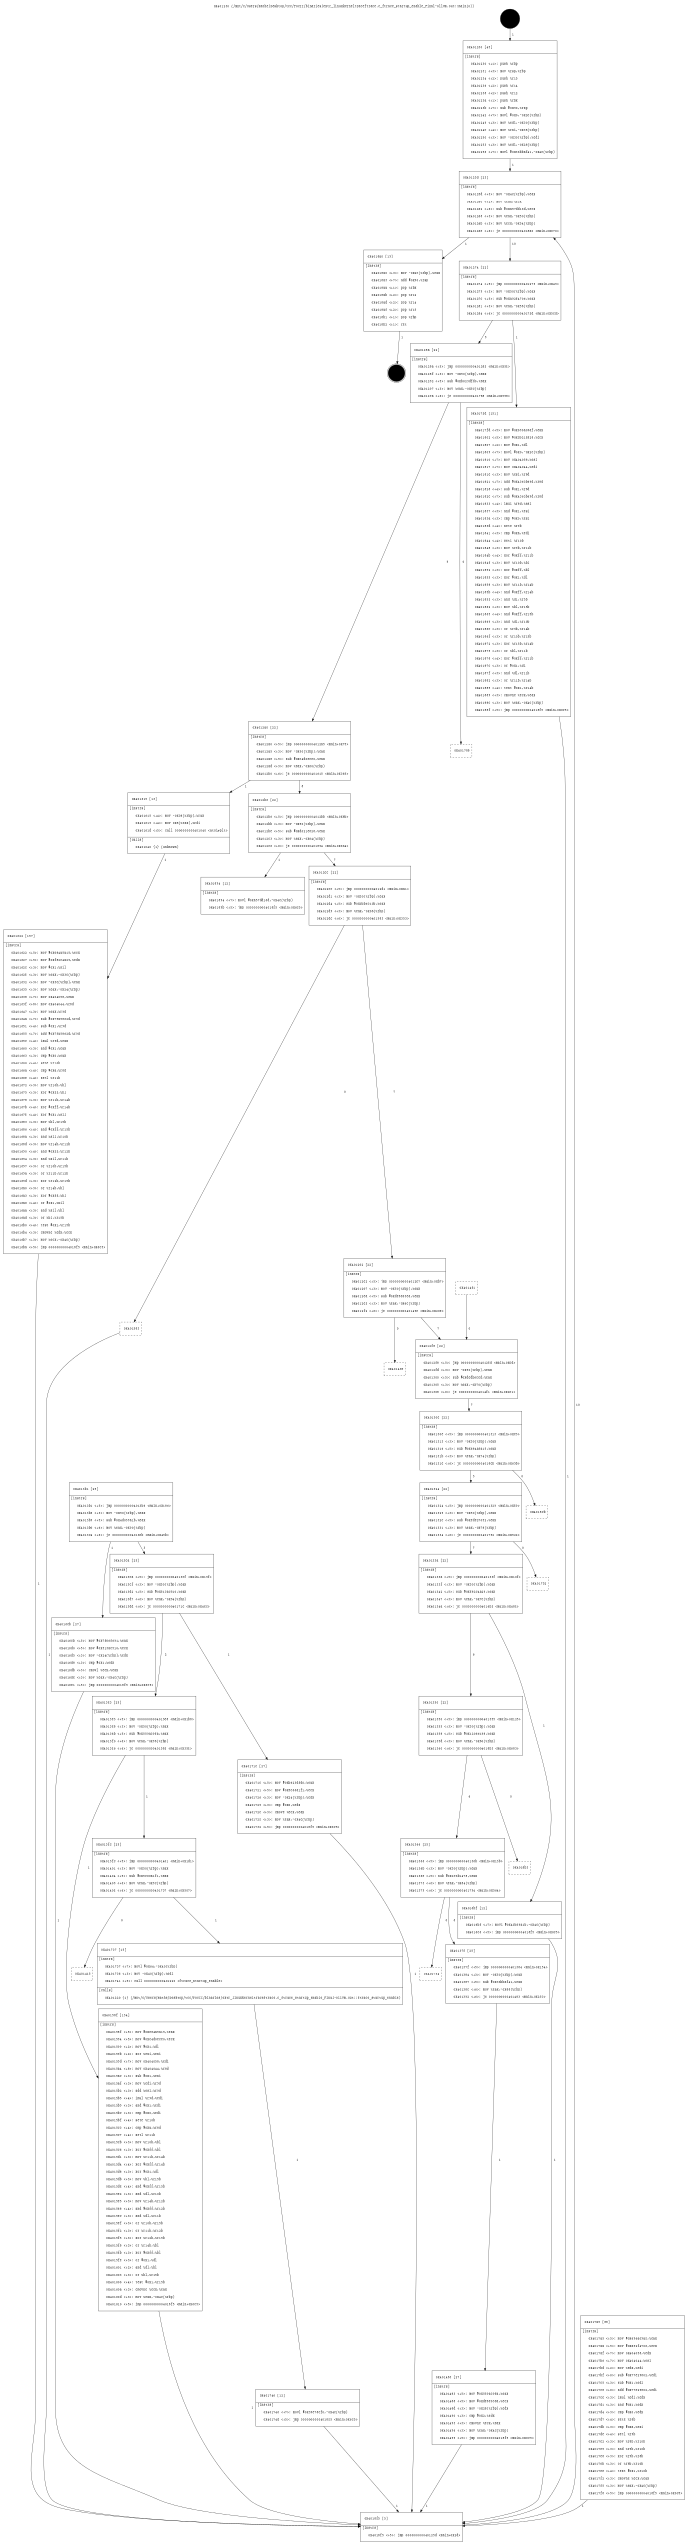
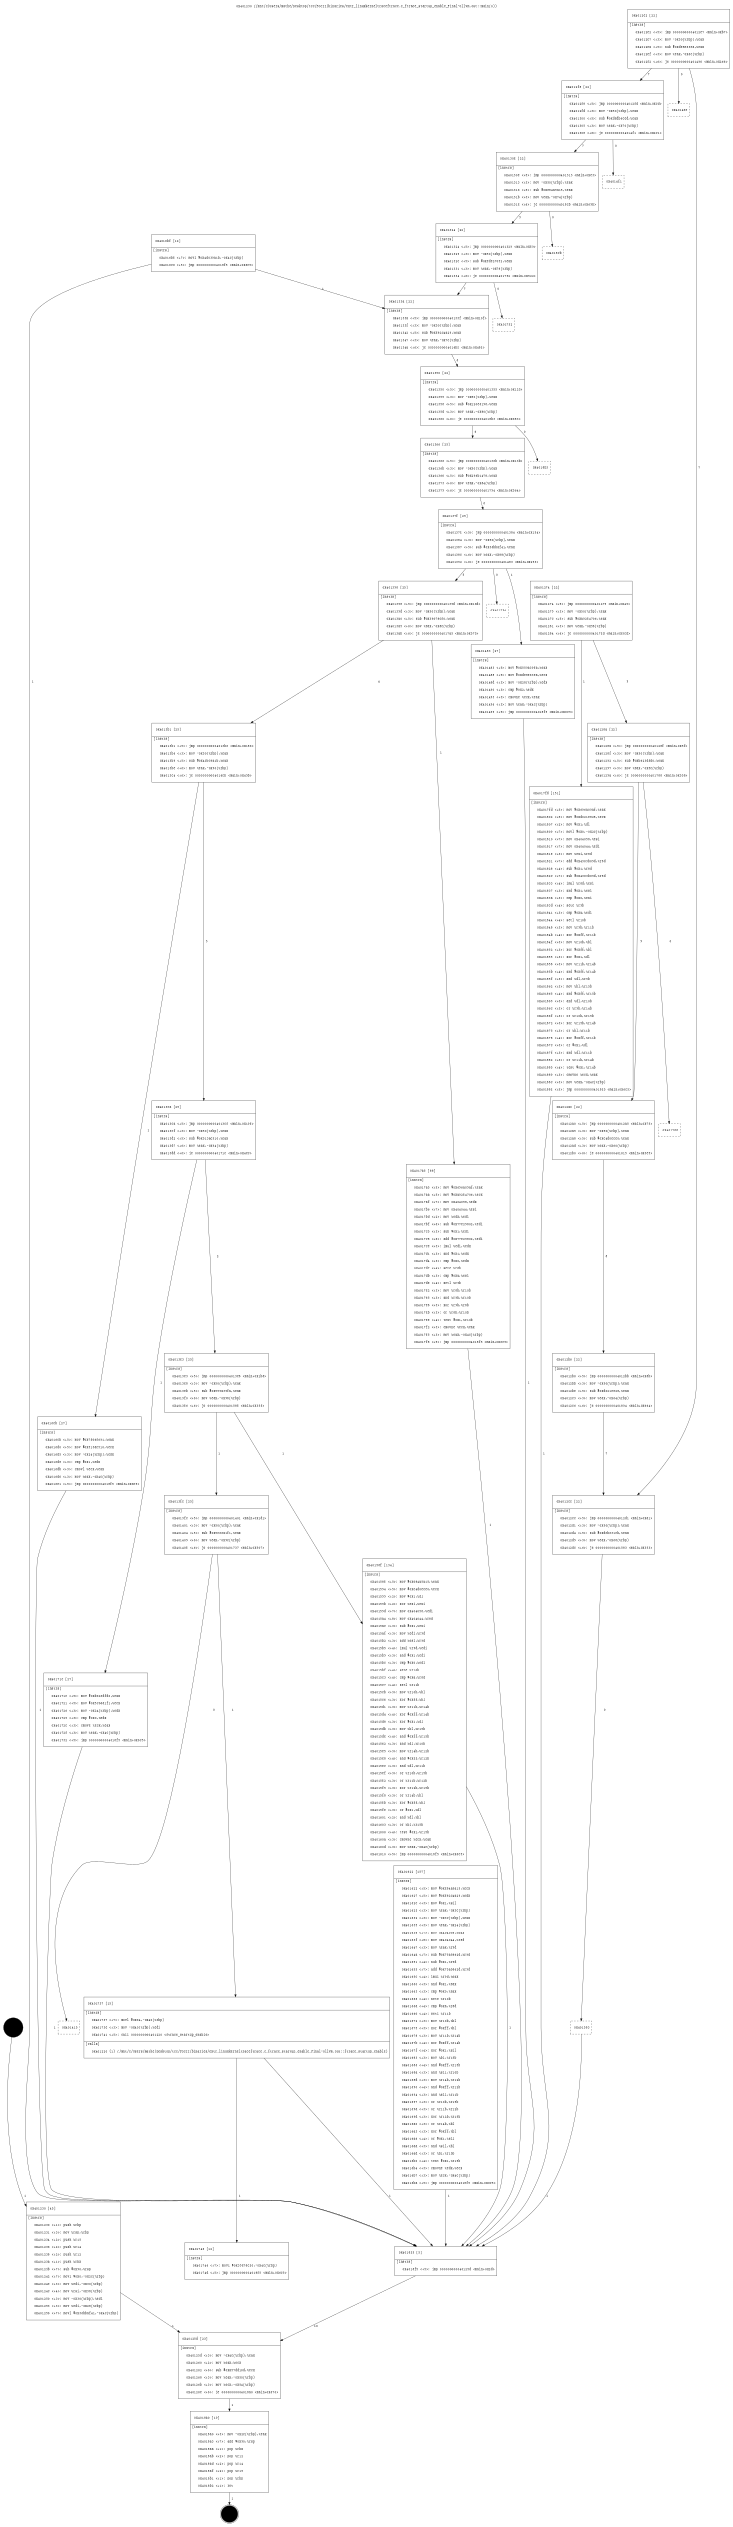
(510, 248) -> none
none -> (431, 611)
(179, 823) -> none
(253, 896) -> none
(377, 1091) -> (696, 789)
(467, 1316) -> (613, 156)
(540, 1754) -> (319, 289)
(438, 1931) -> (495, 585)
(360, 2468) -> (348, 2151)
